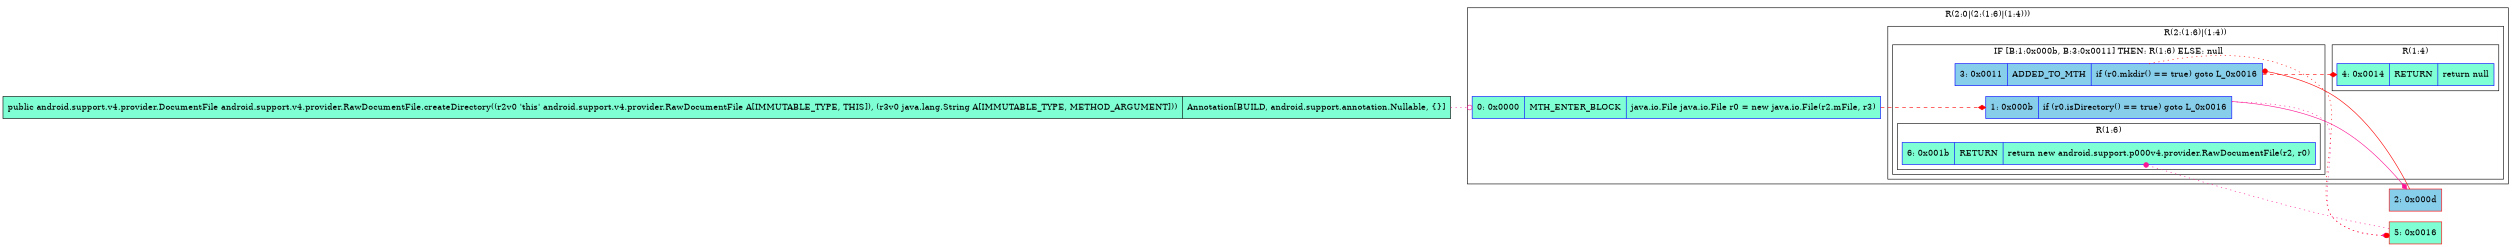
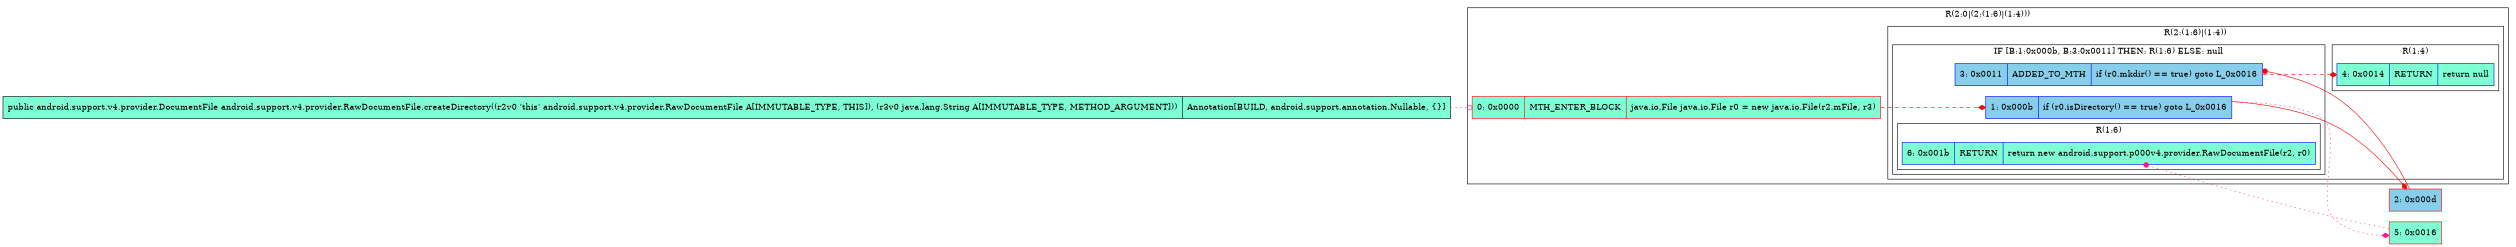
(2329, 99) -> none
(1676, 108) -> (1676, 108)
(2336, 126) -> (2331, 124)
